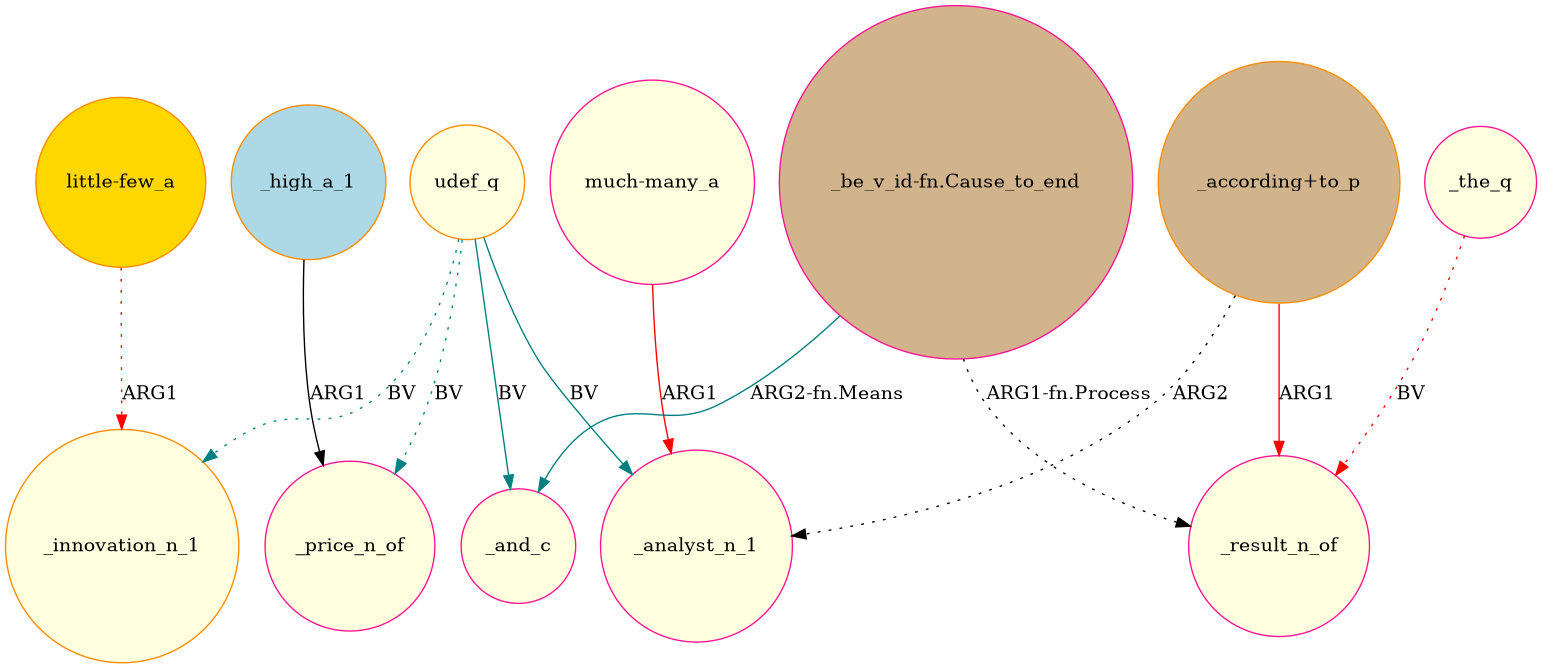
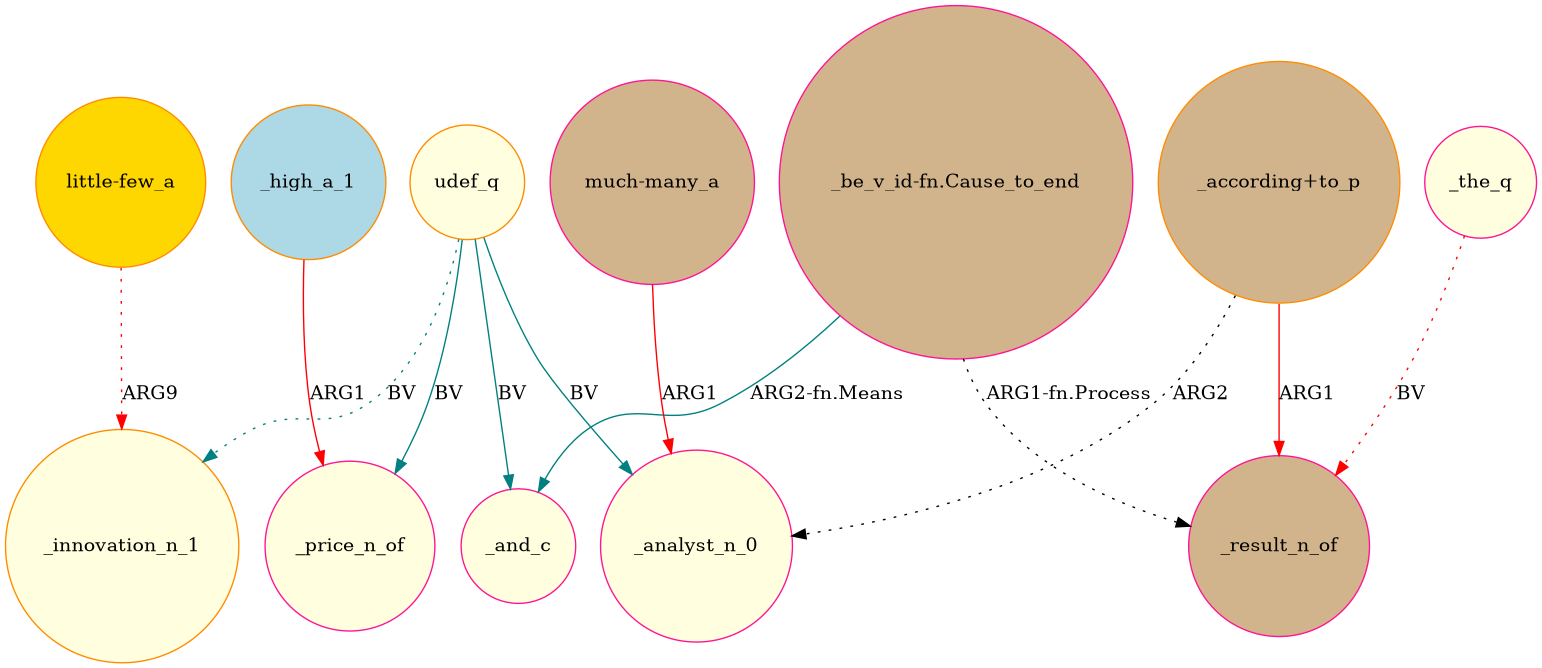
(652, 182) -> (652, 182)
(442, 353) -> (442, 353)
(305, 356) -> (305, 356)
(150, 394) -> (150, 394)
(696, 546) -> (696, 546)
(1279, 546) -> (1279, 546)
